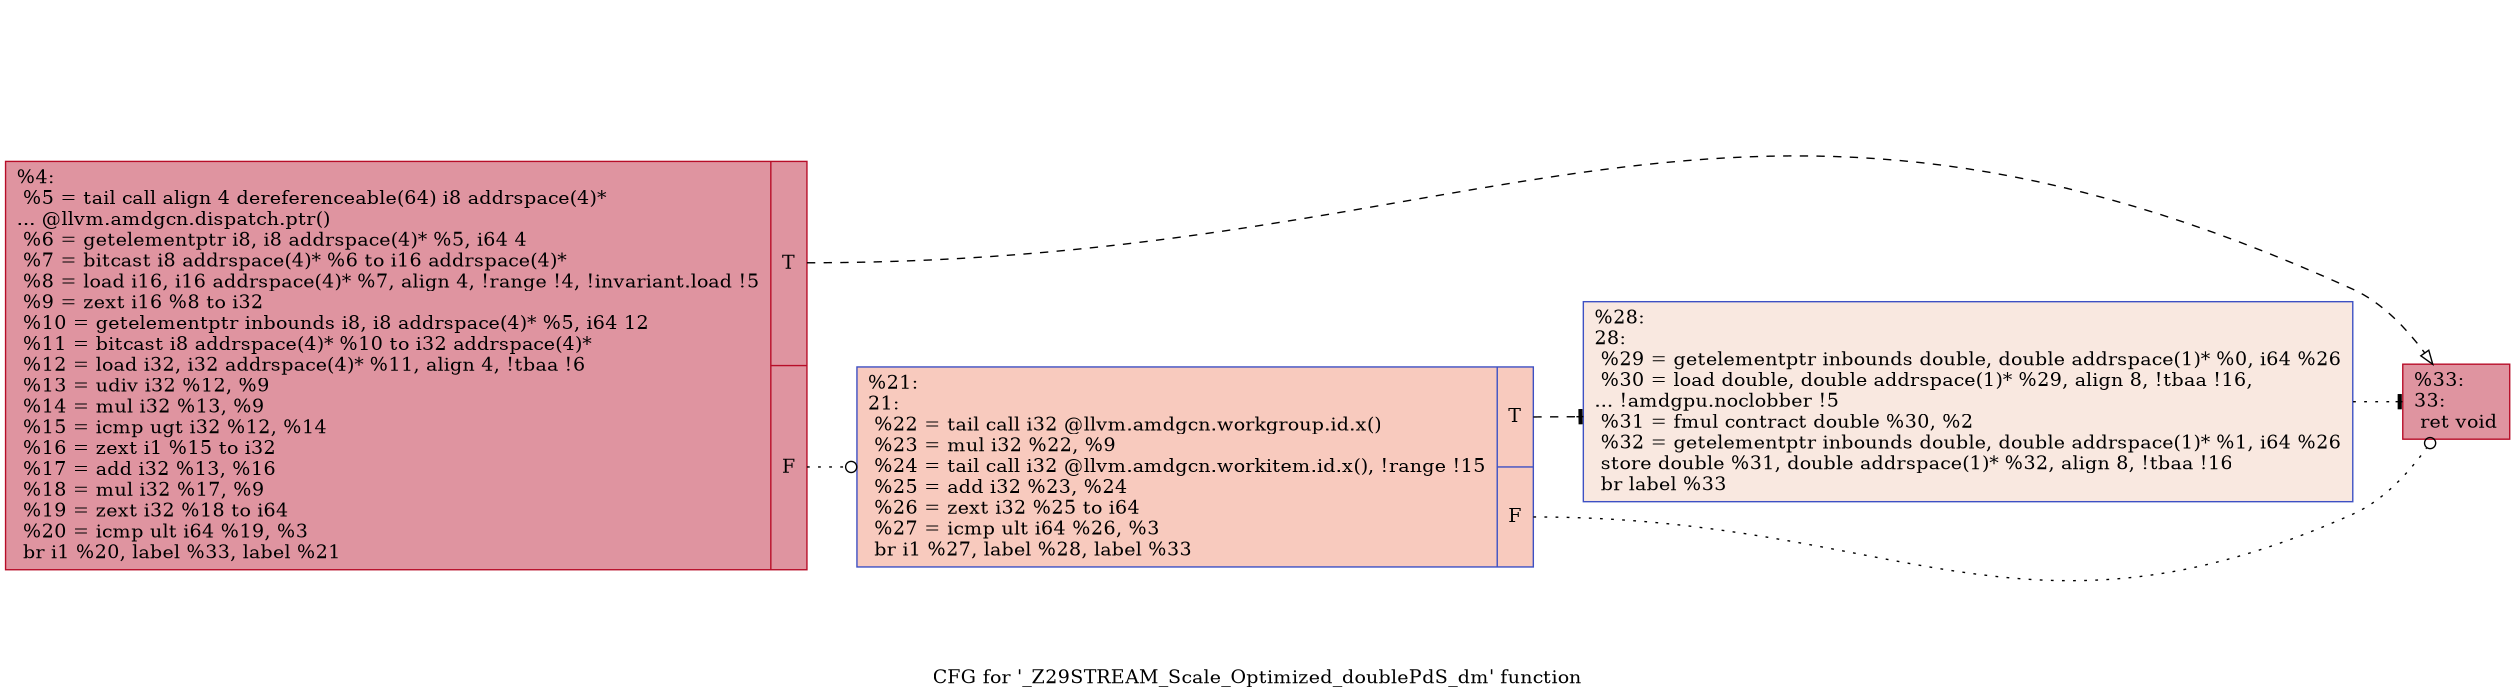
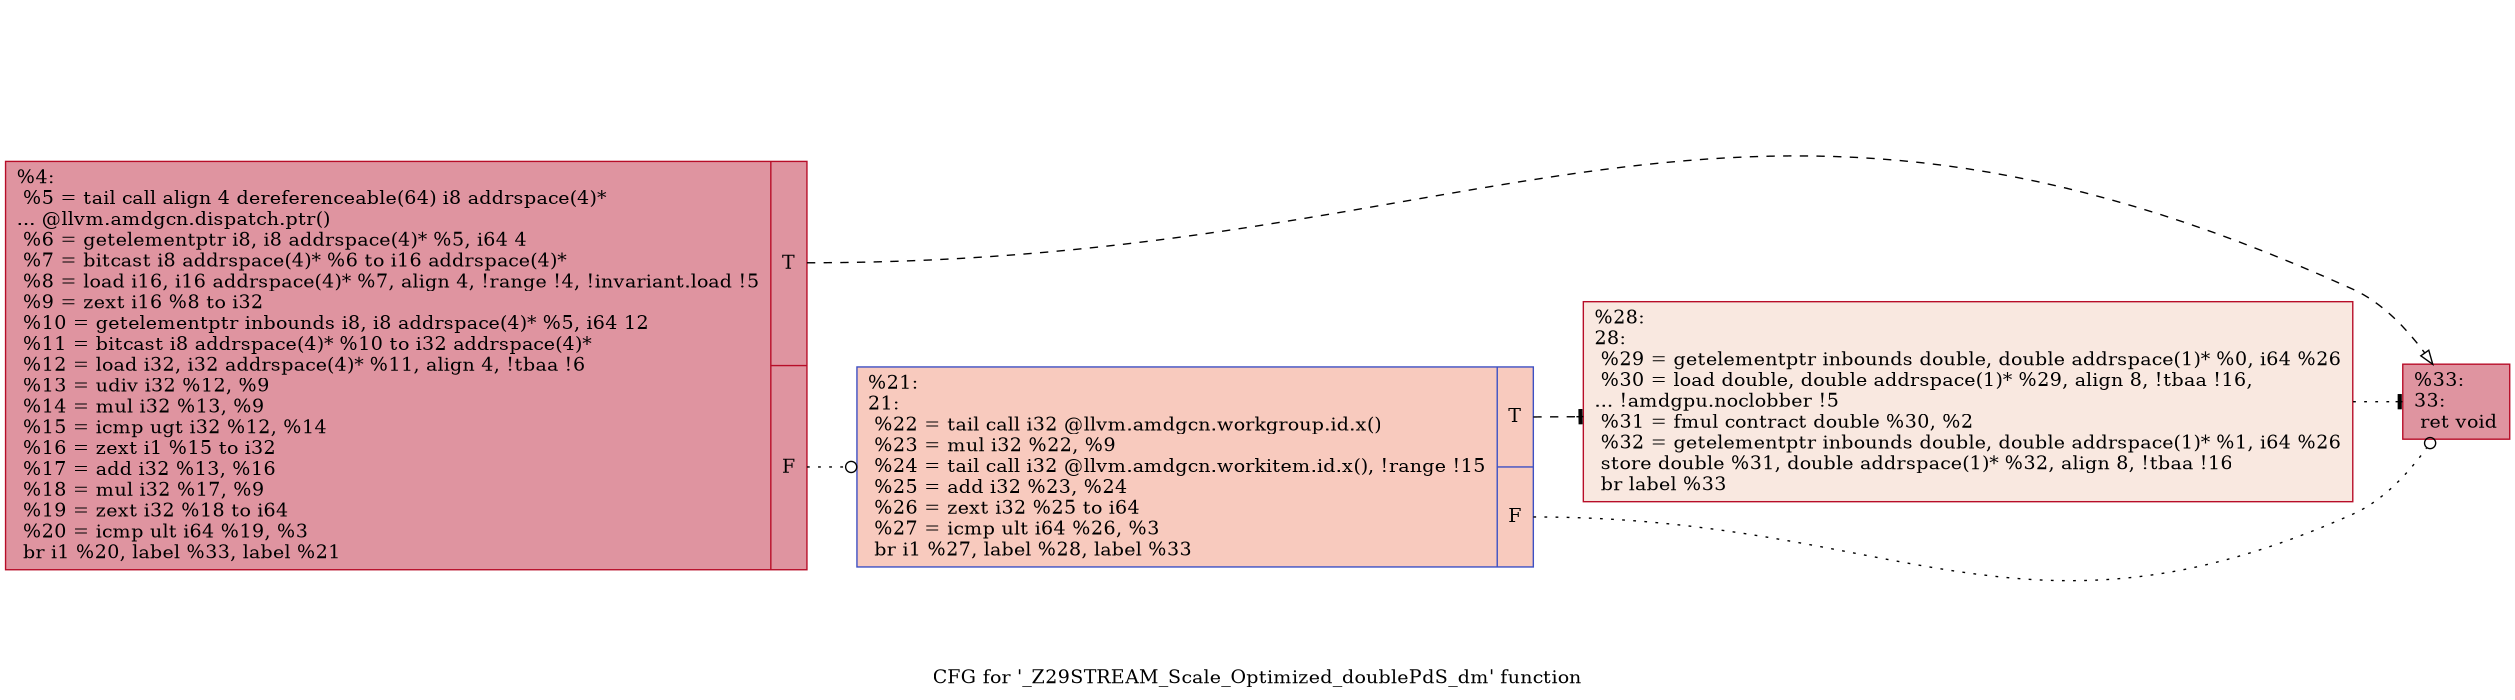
(1968, 402) -> (1968, 402)
